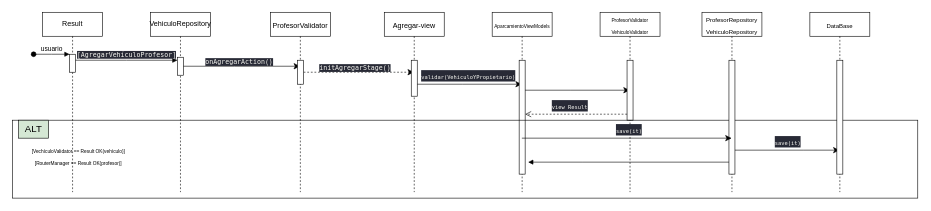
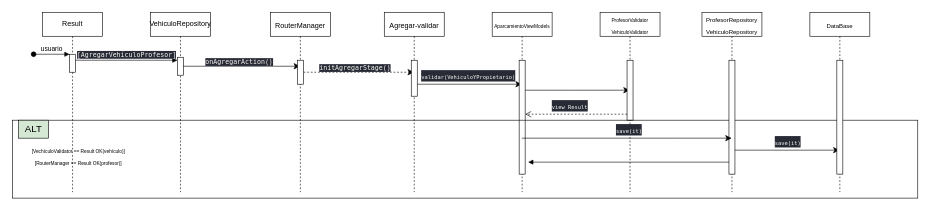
(300, 24) -> (300, 24)
(414, 24) -> (414, 24)
